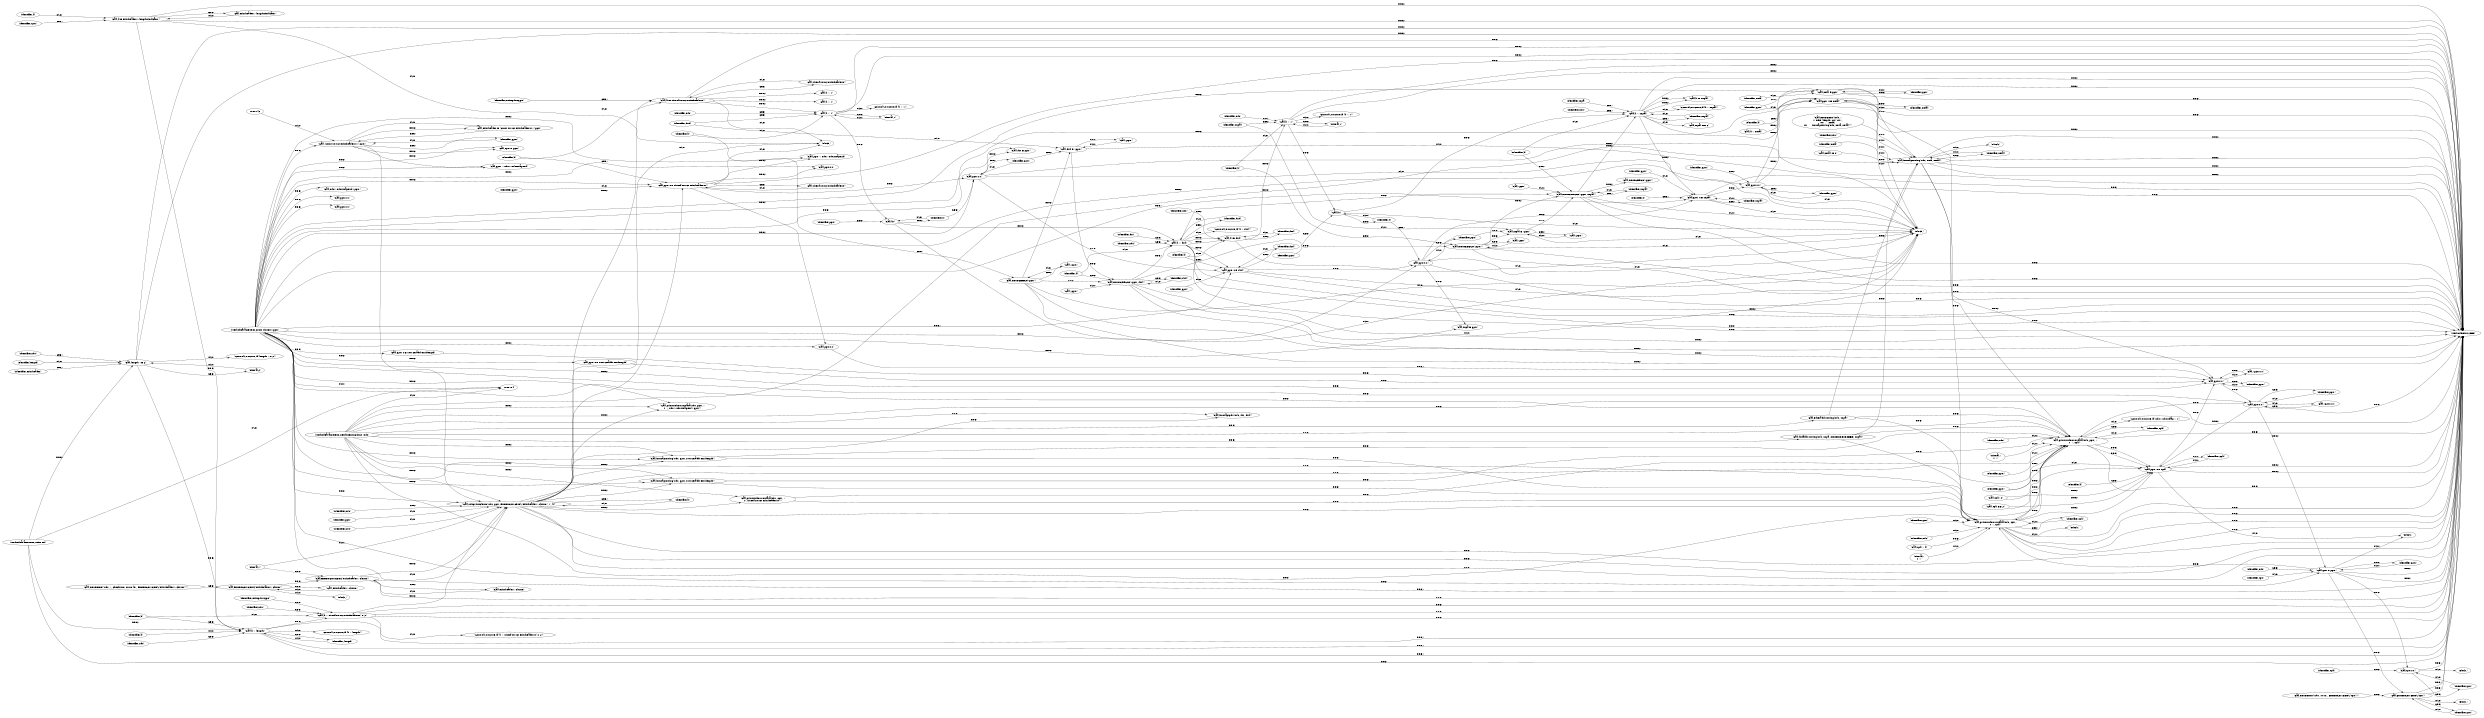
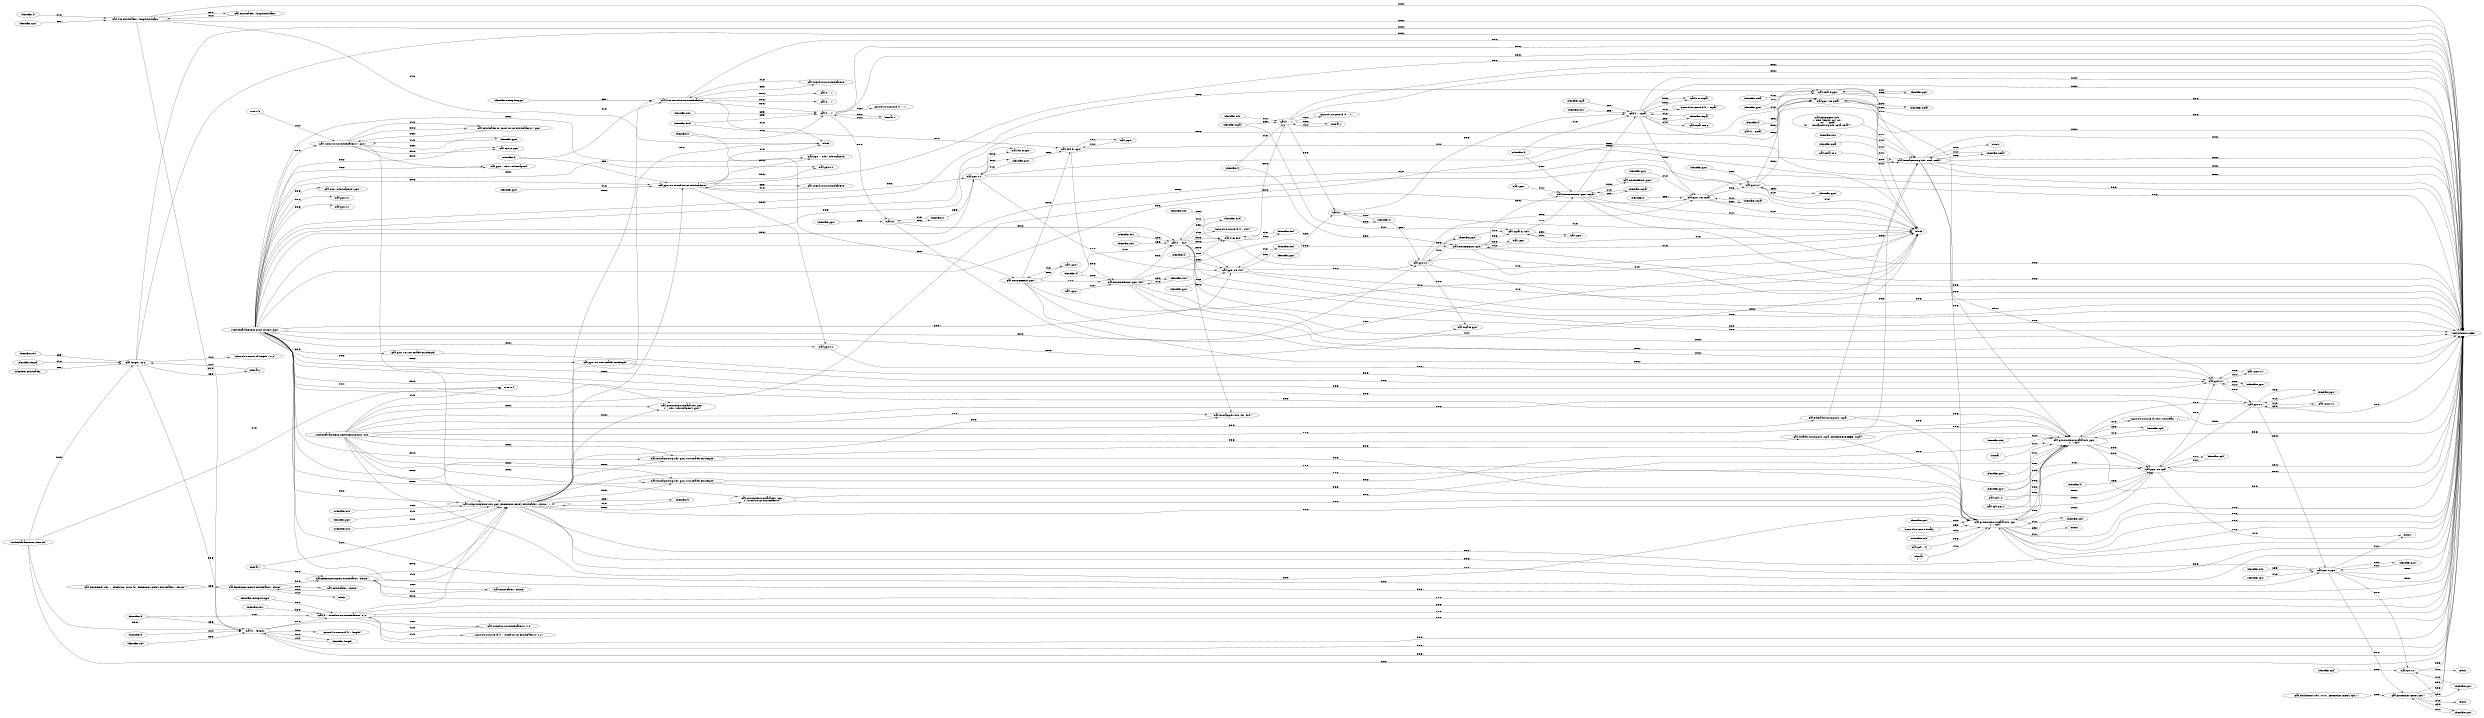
(1354, 199) -> (1205, 328)
(1519, 232) -> (1519, 232)
none -> (1919, 529)
none -> (509, 626)
